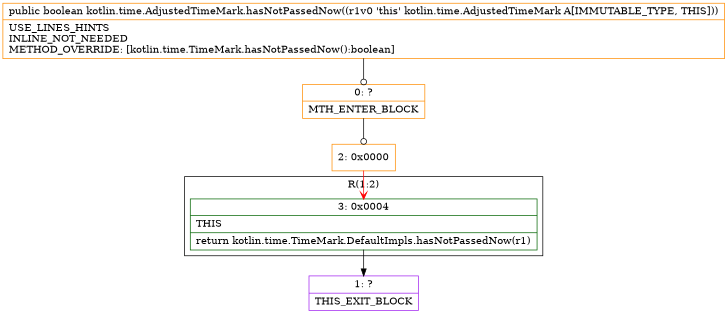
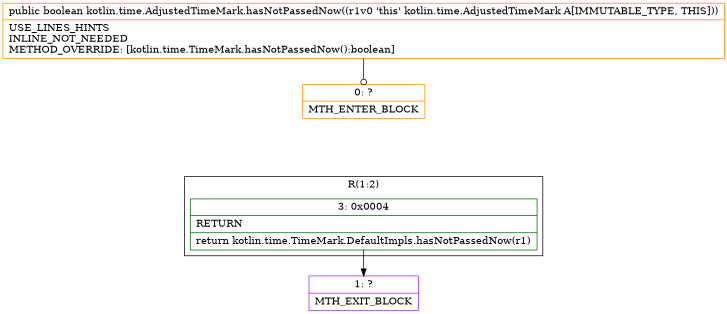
(364, 158) -> none
(209, 224) -> (219, 224)
(364, 301) -> (364, 301)
